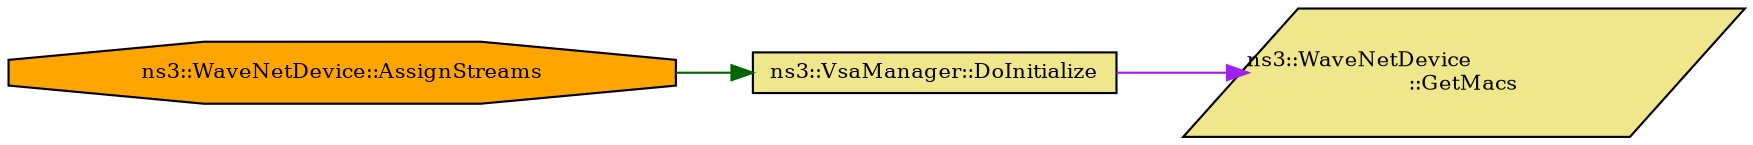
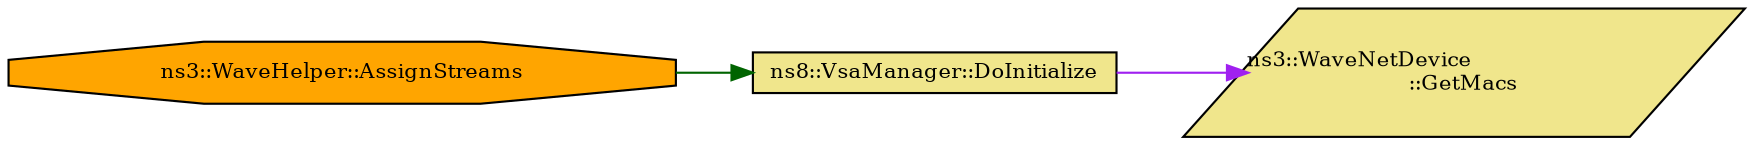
(342, 73) -> (342, 73)
(935, 73) -> (935, 73)
